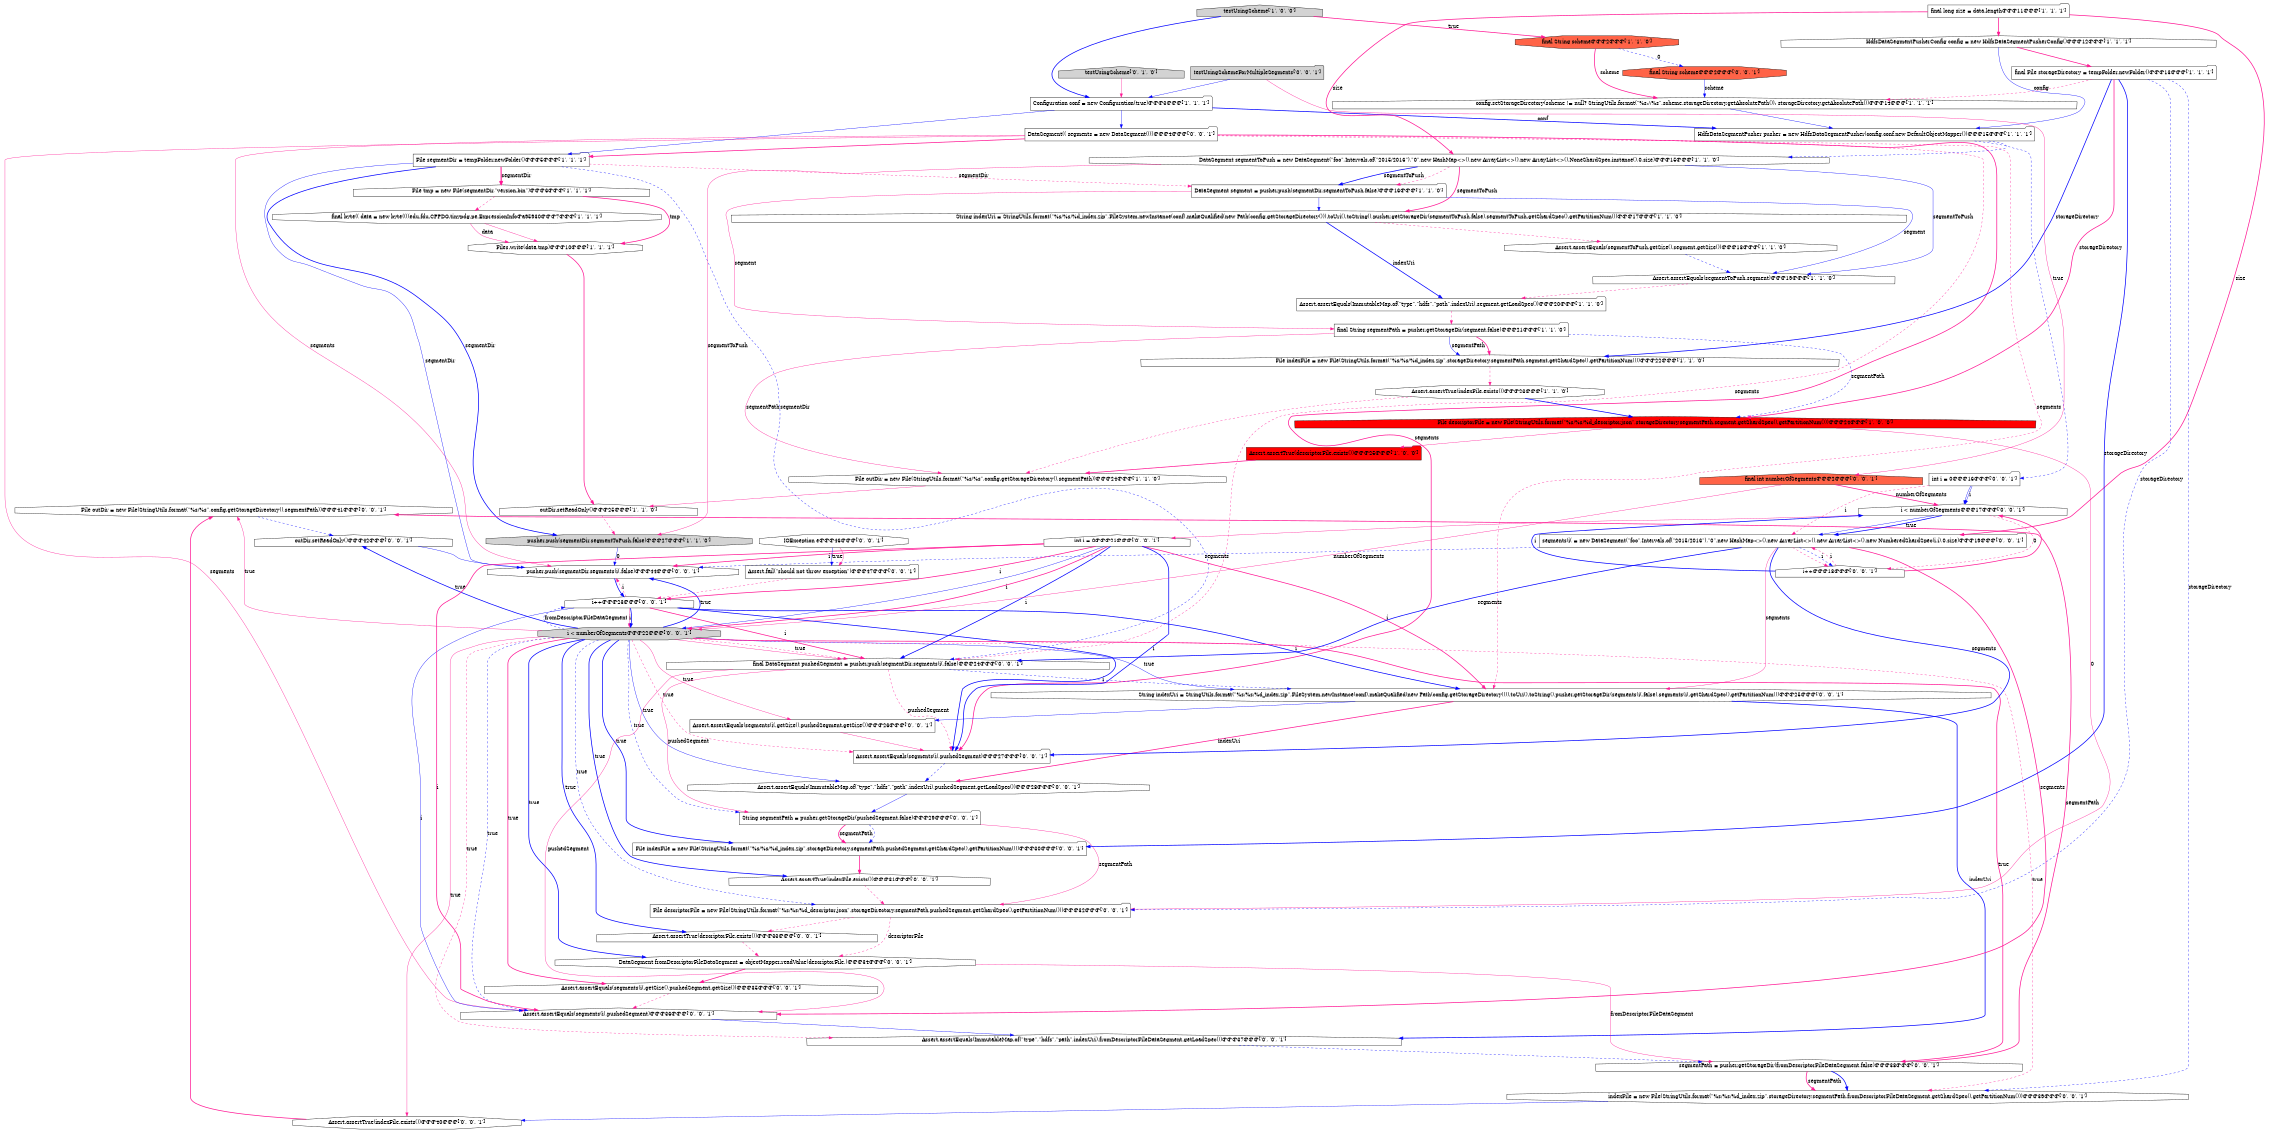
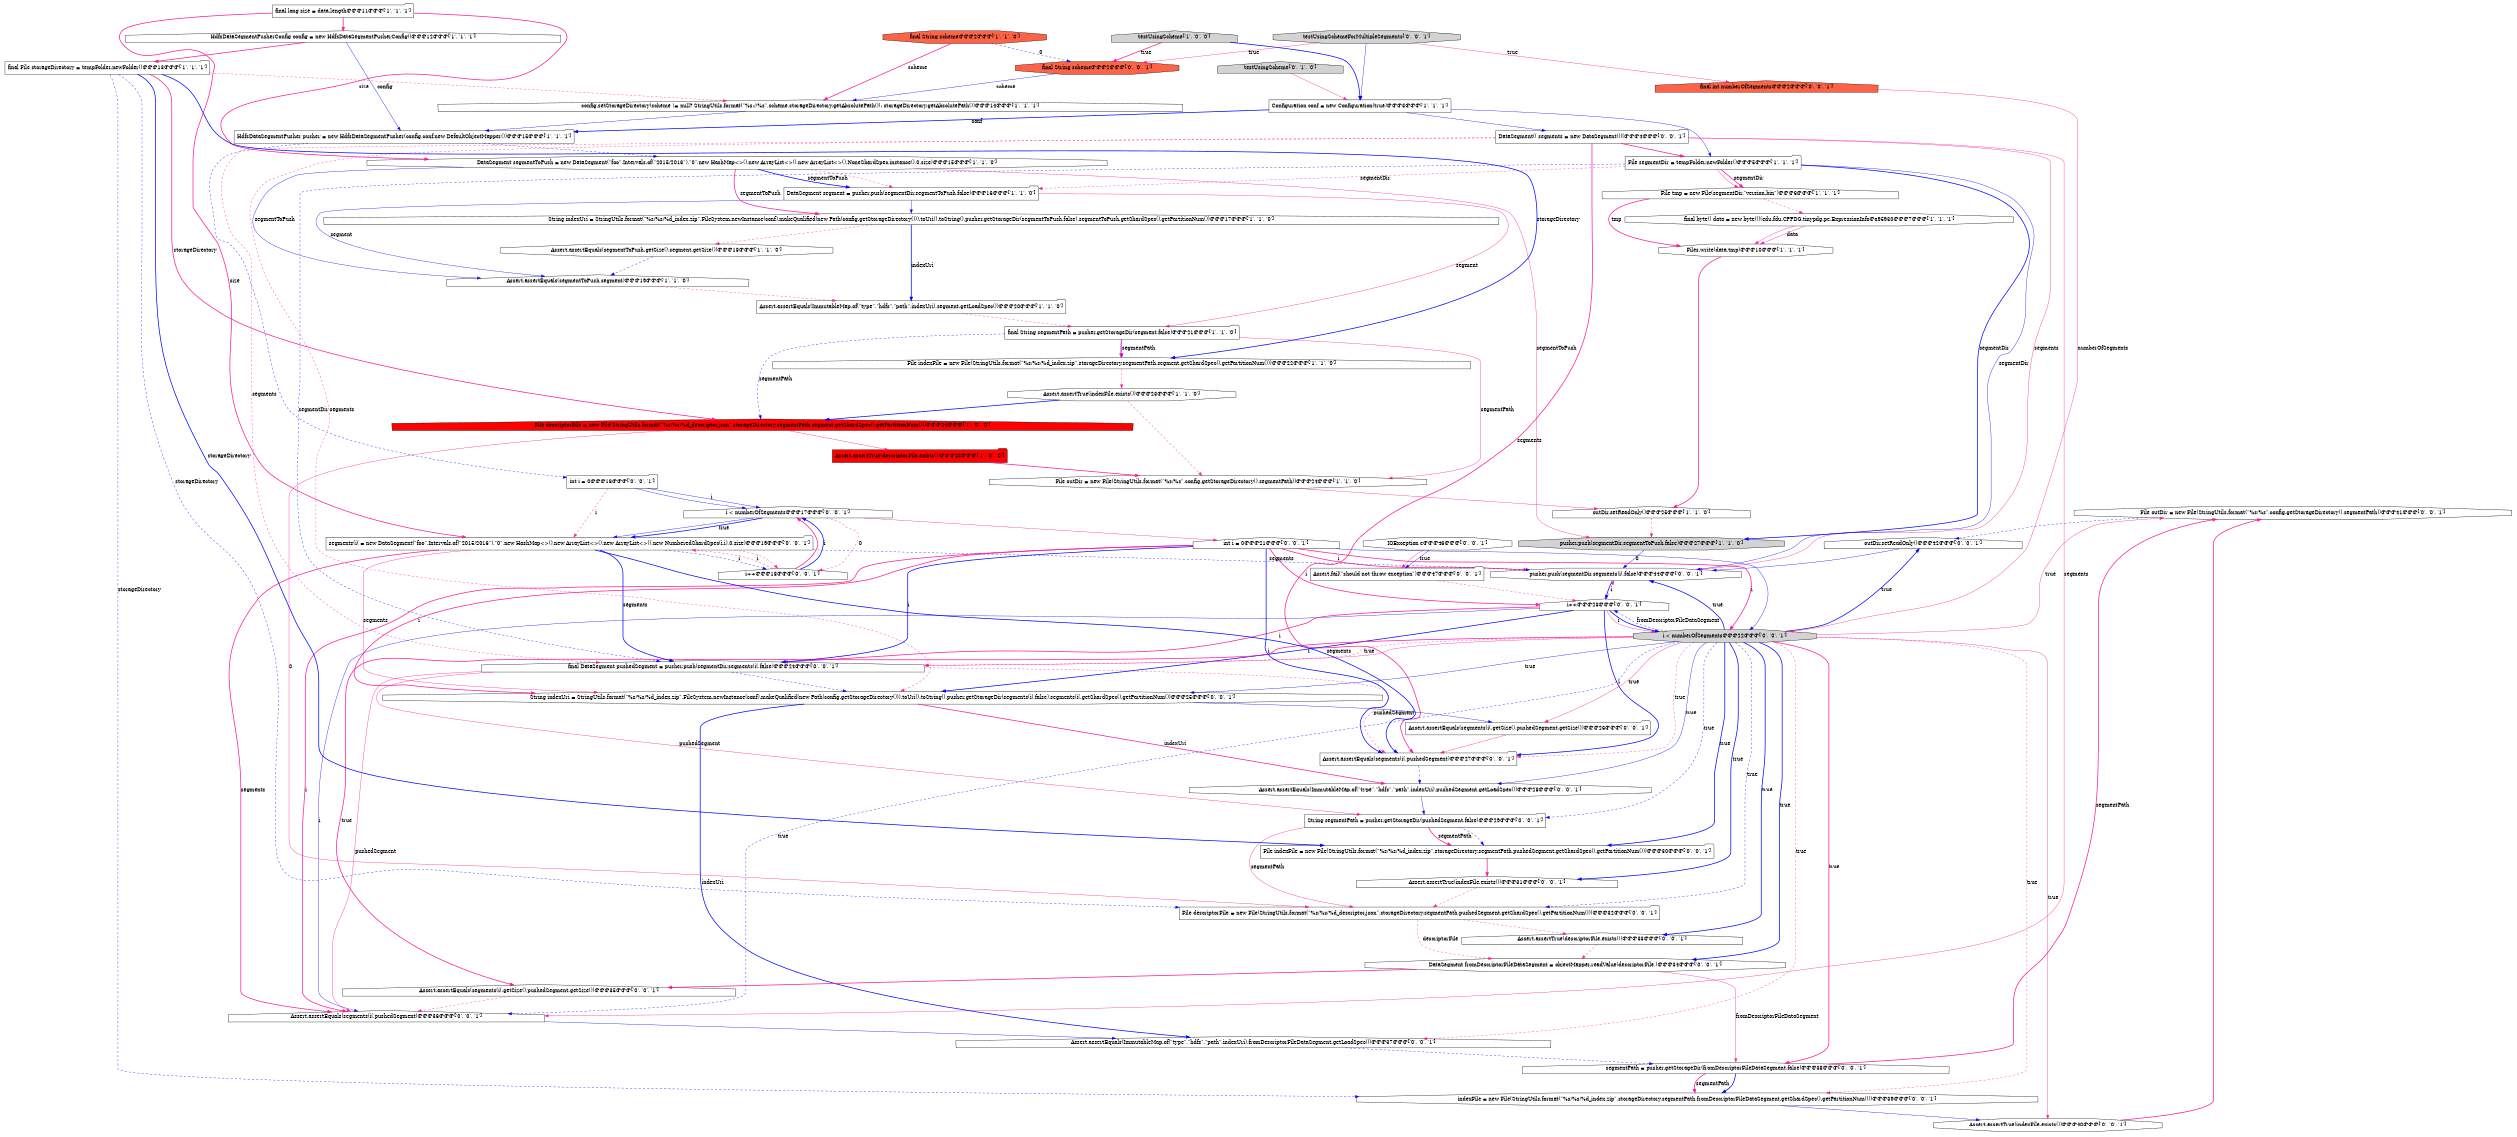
(1428, 27) -> (1139, 51)
none -> (1232, 53)
(1257, 73) -> (1367, 37)
(1885, 494) -> none
